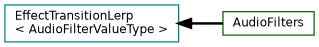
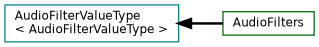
(92, 23) -> (92, 23)
